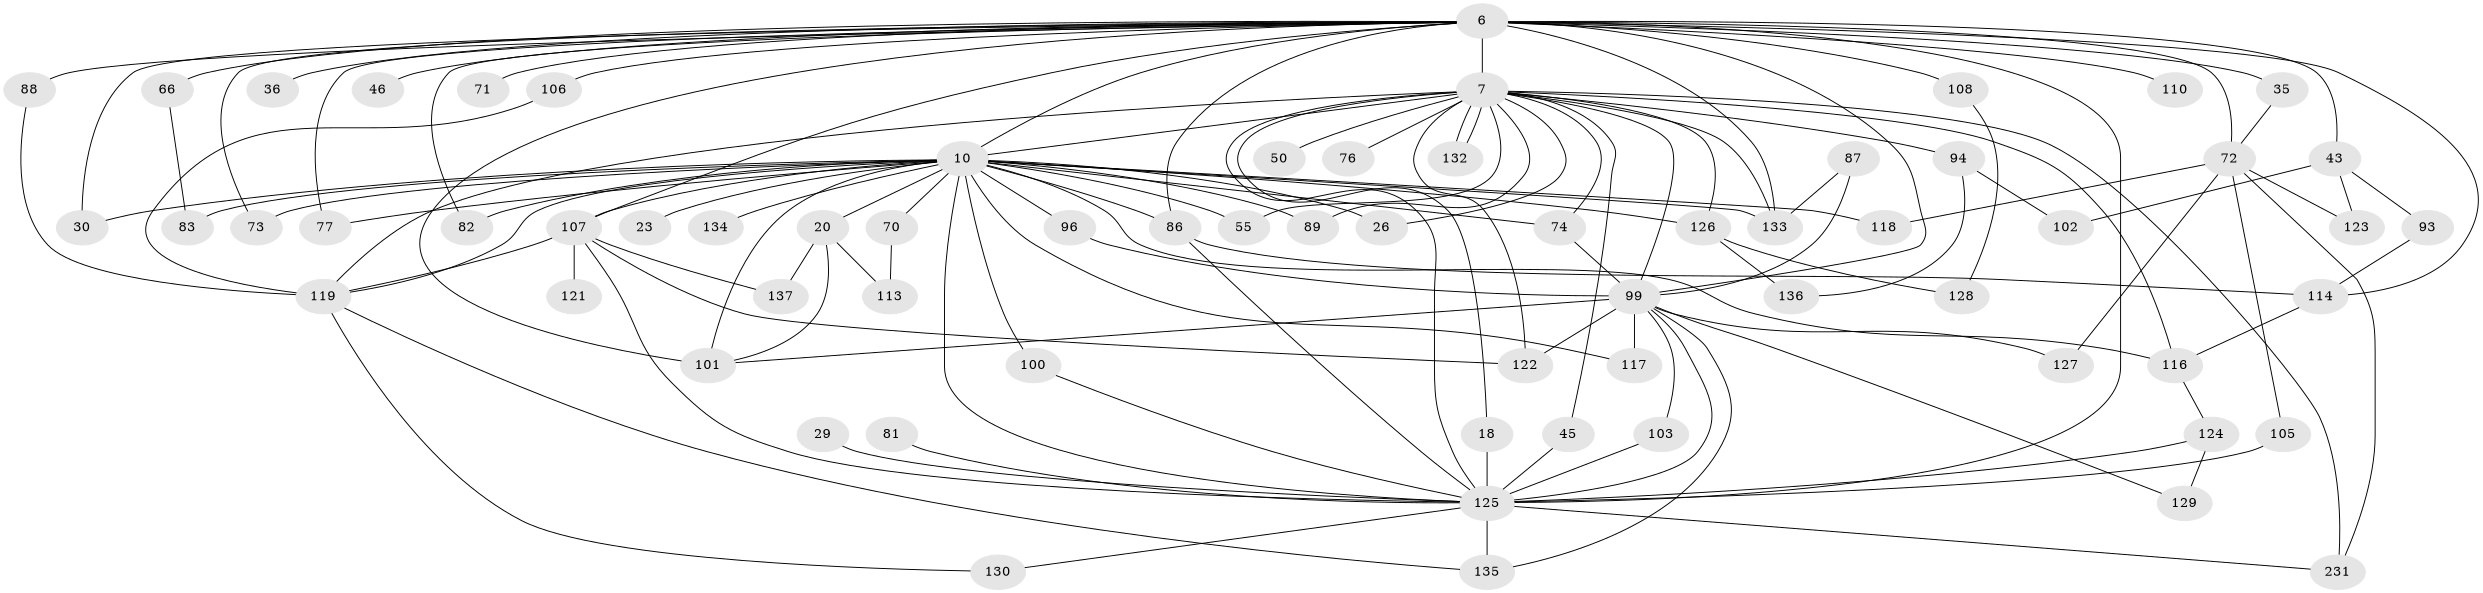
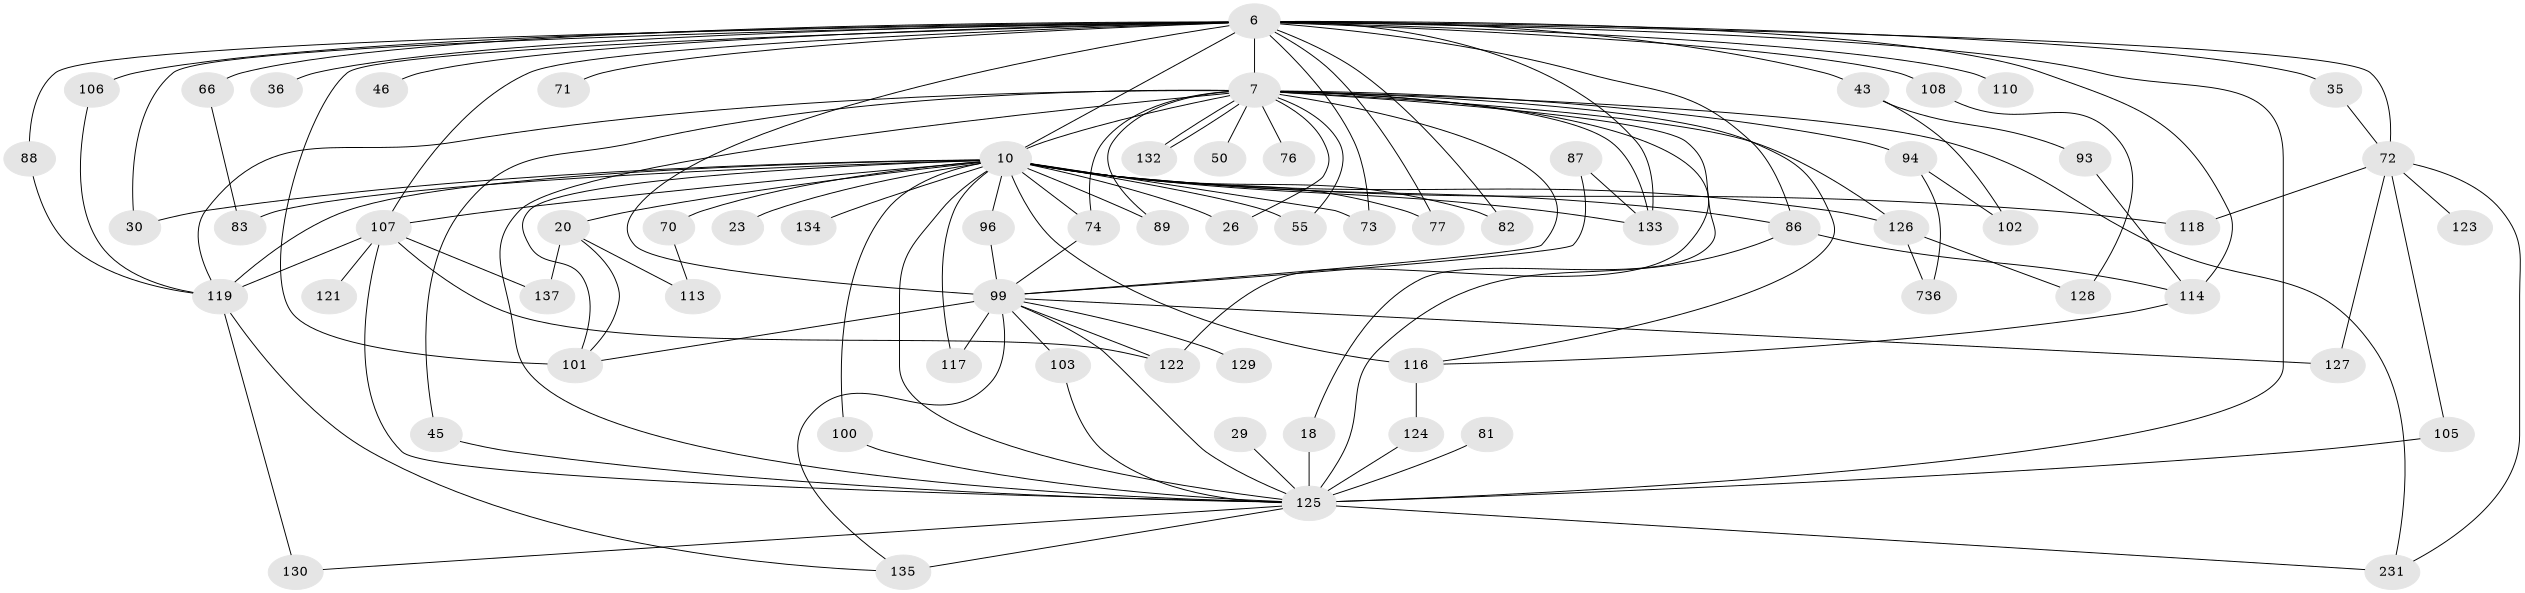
(2346, 193) -> none
(1791, 297) -> (1929, 297)
(2198, 469) -> none
